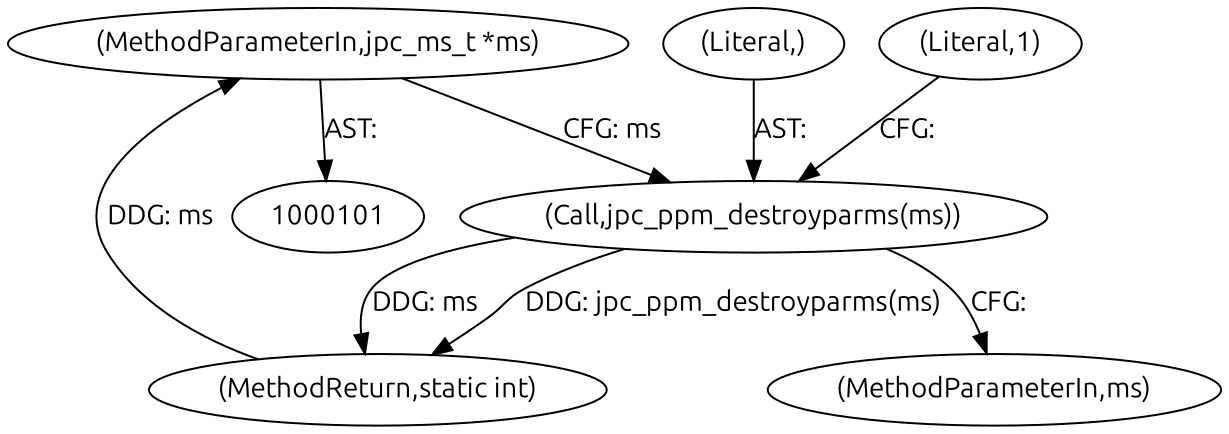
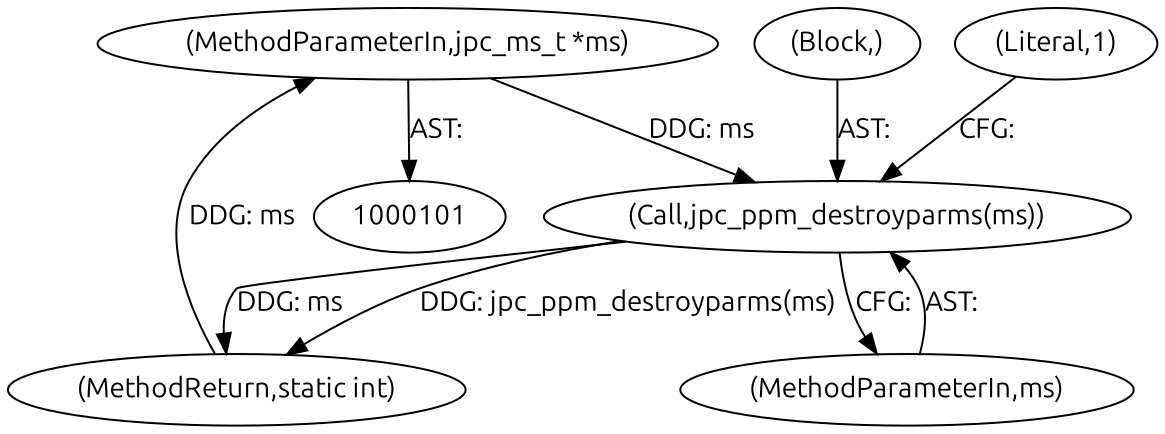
(754, 44) -> (837, 44)
(613, 130) -> (702, 130)
none -> (924, 308)
